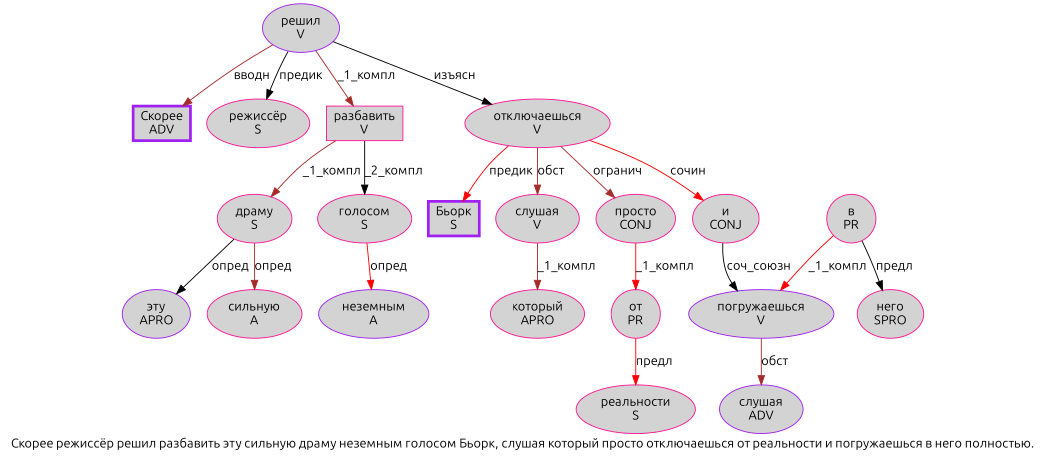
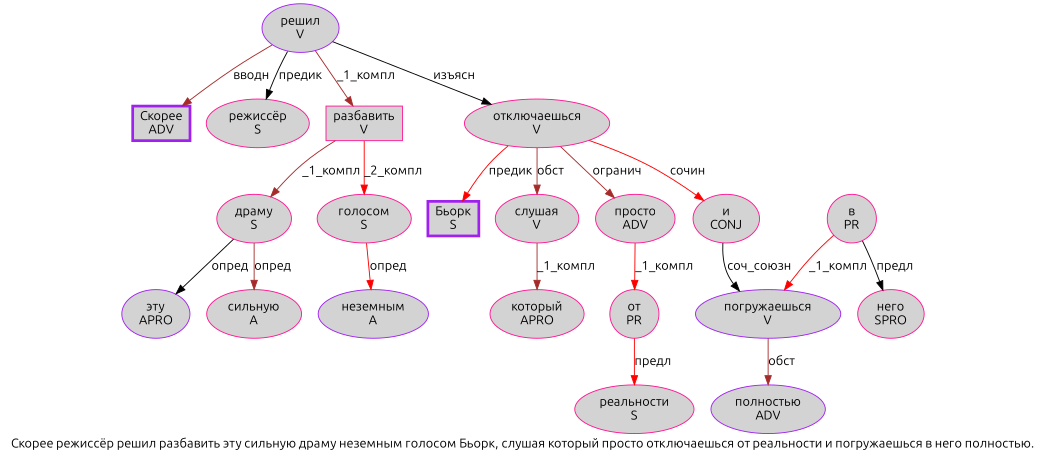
(365, 163) -> (364, 163)
(636, 219) -> (635, 219)
(761, 409) -> (768, 409)
